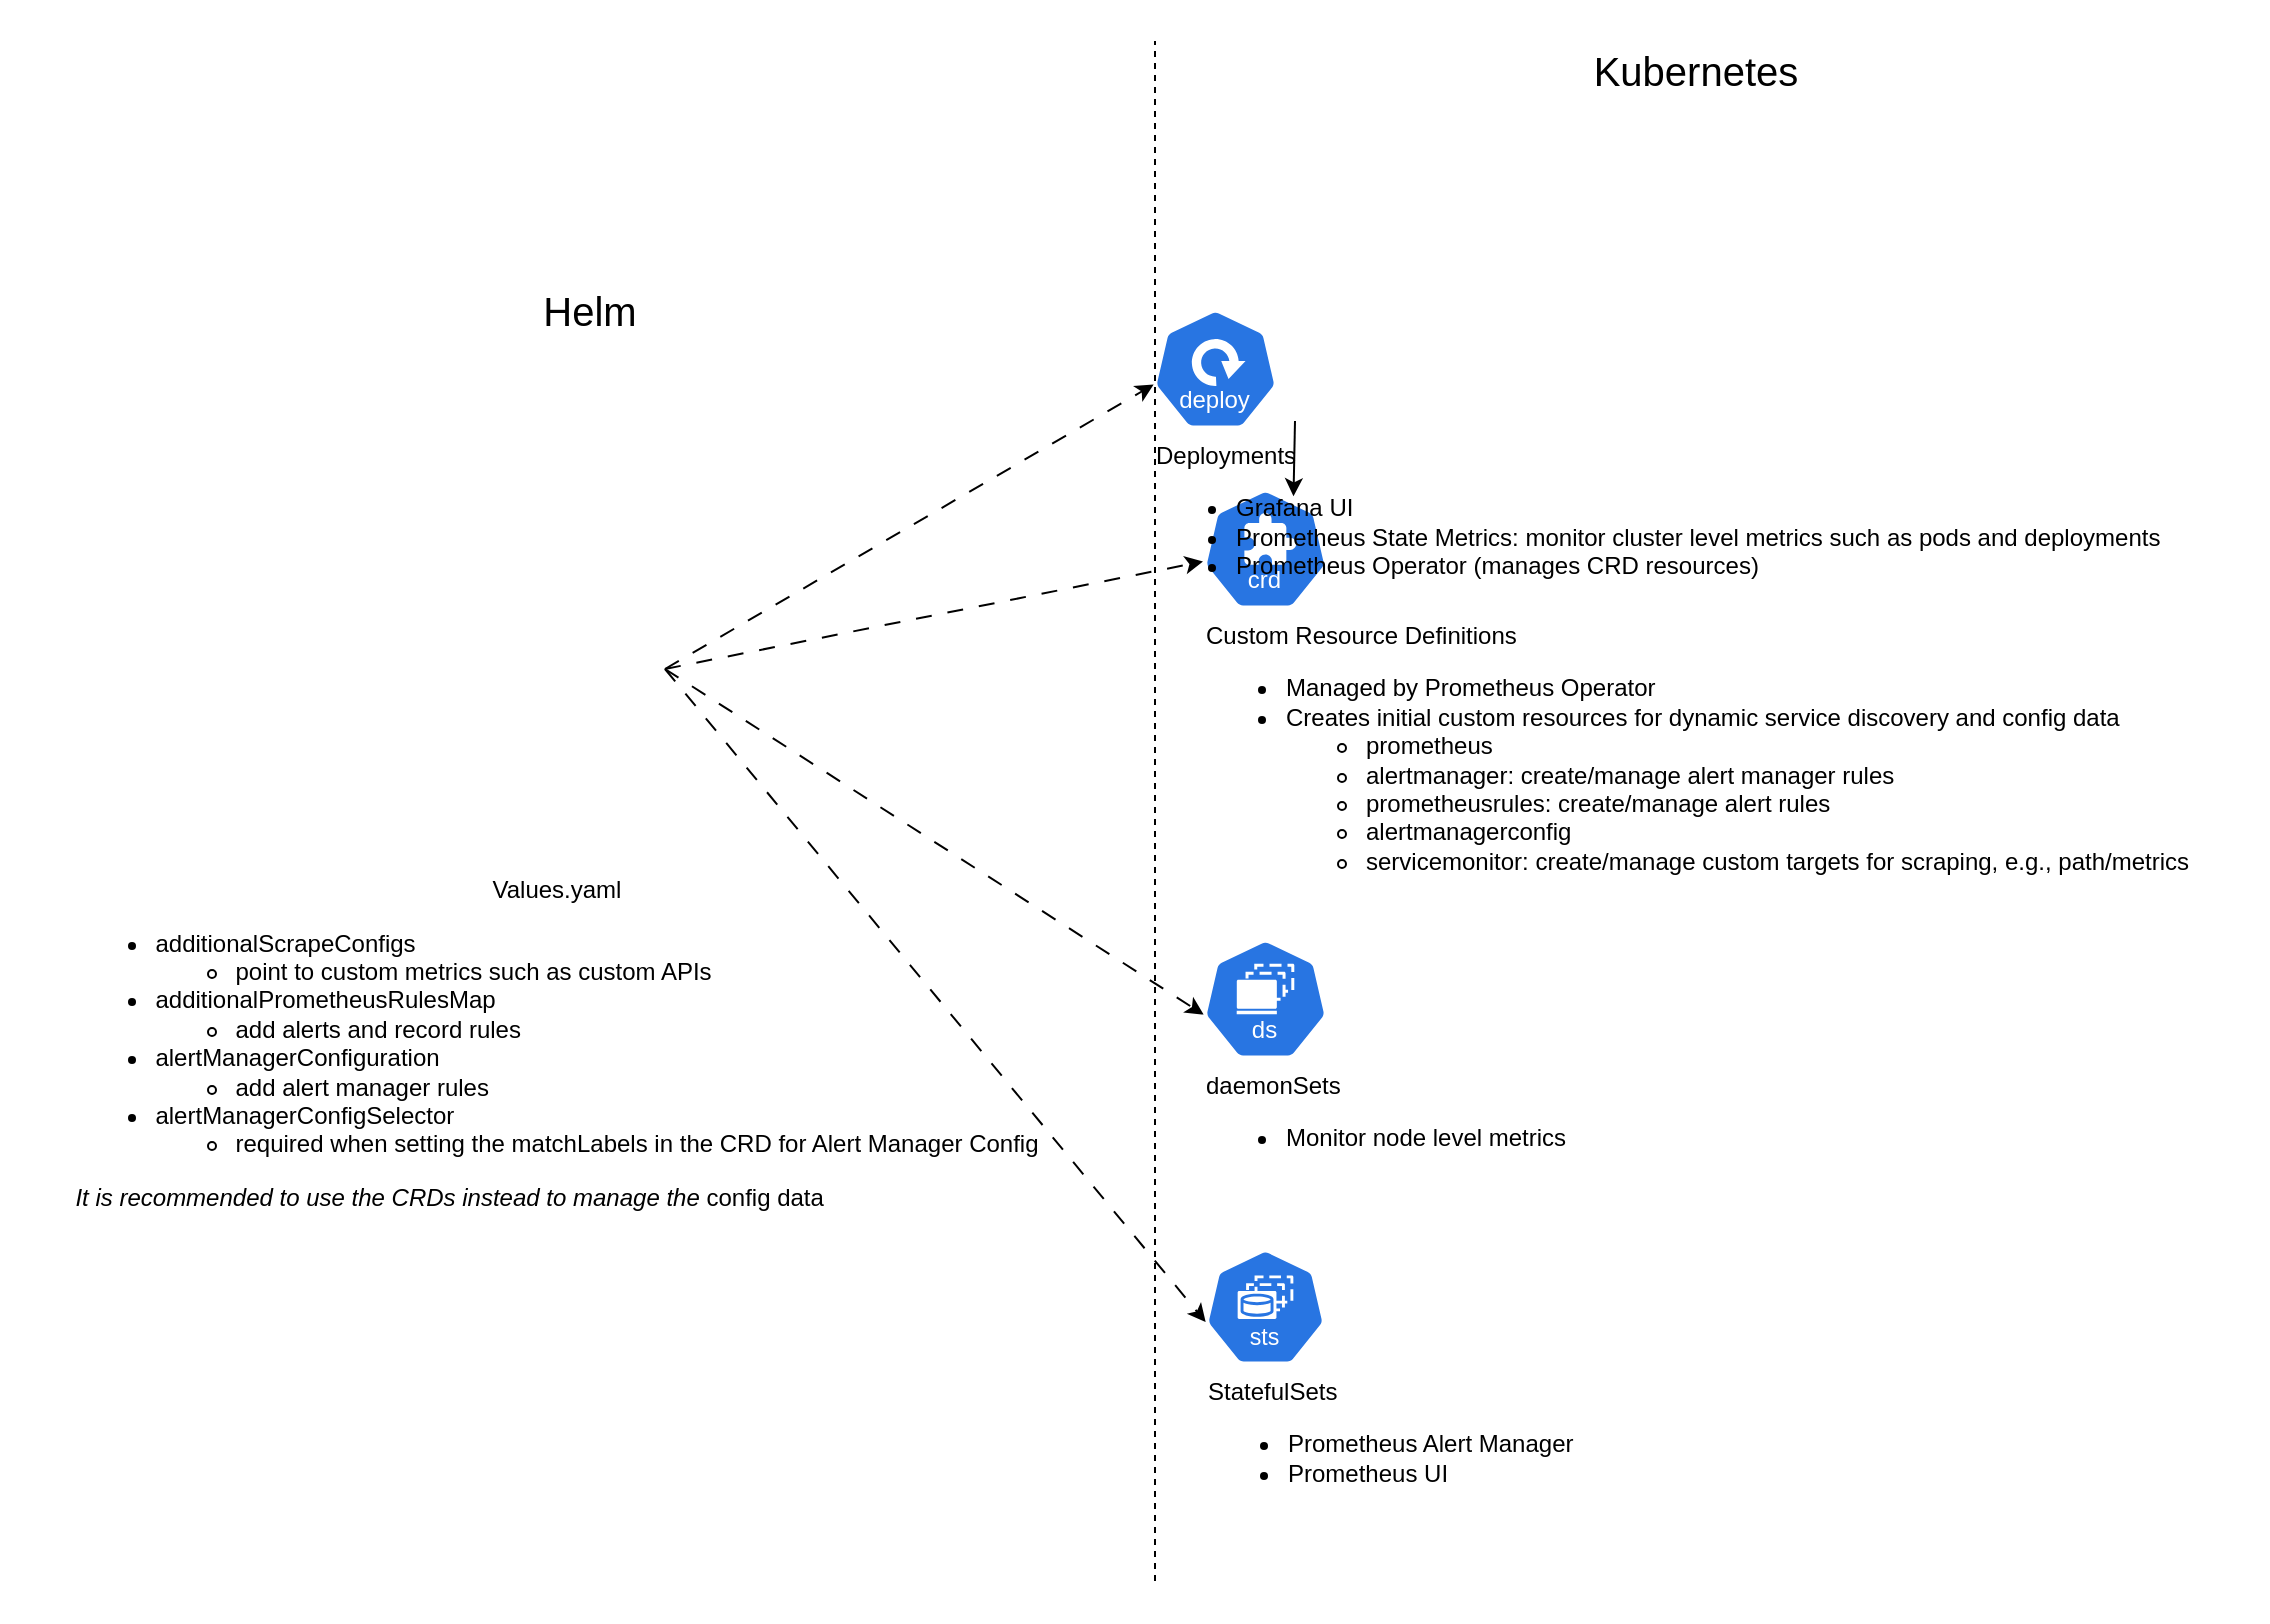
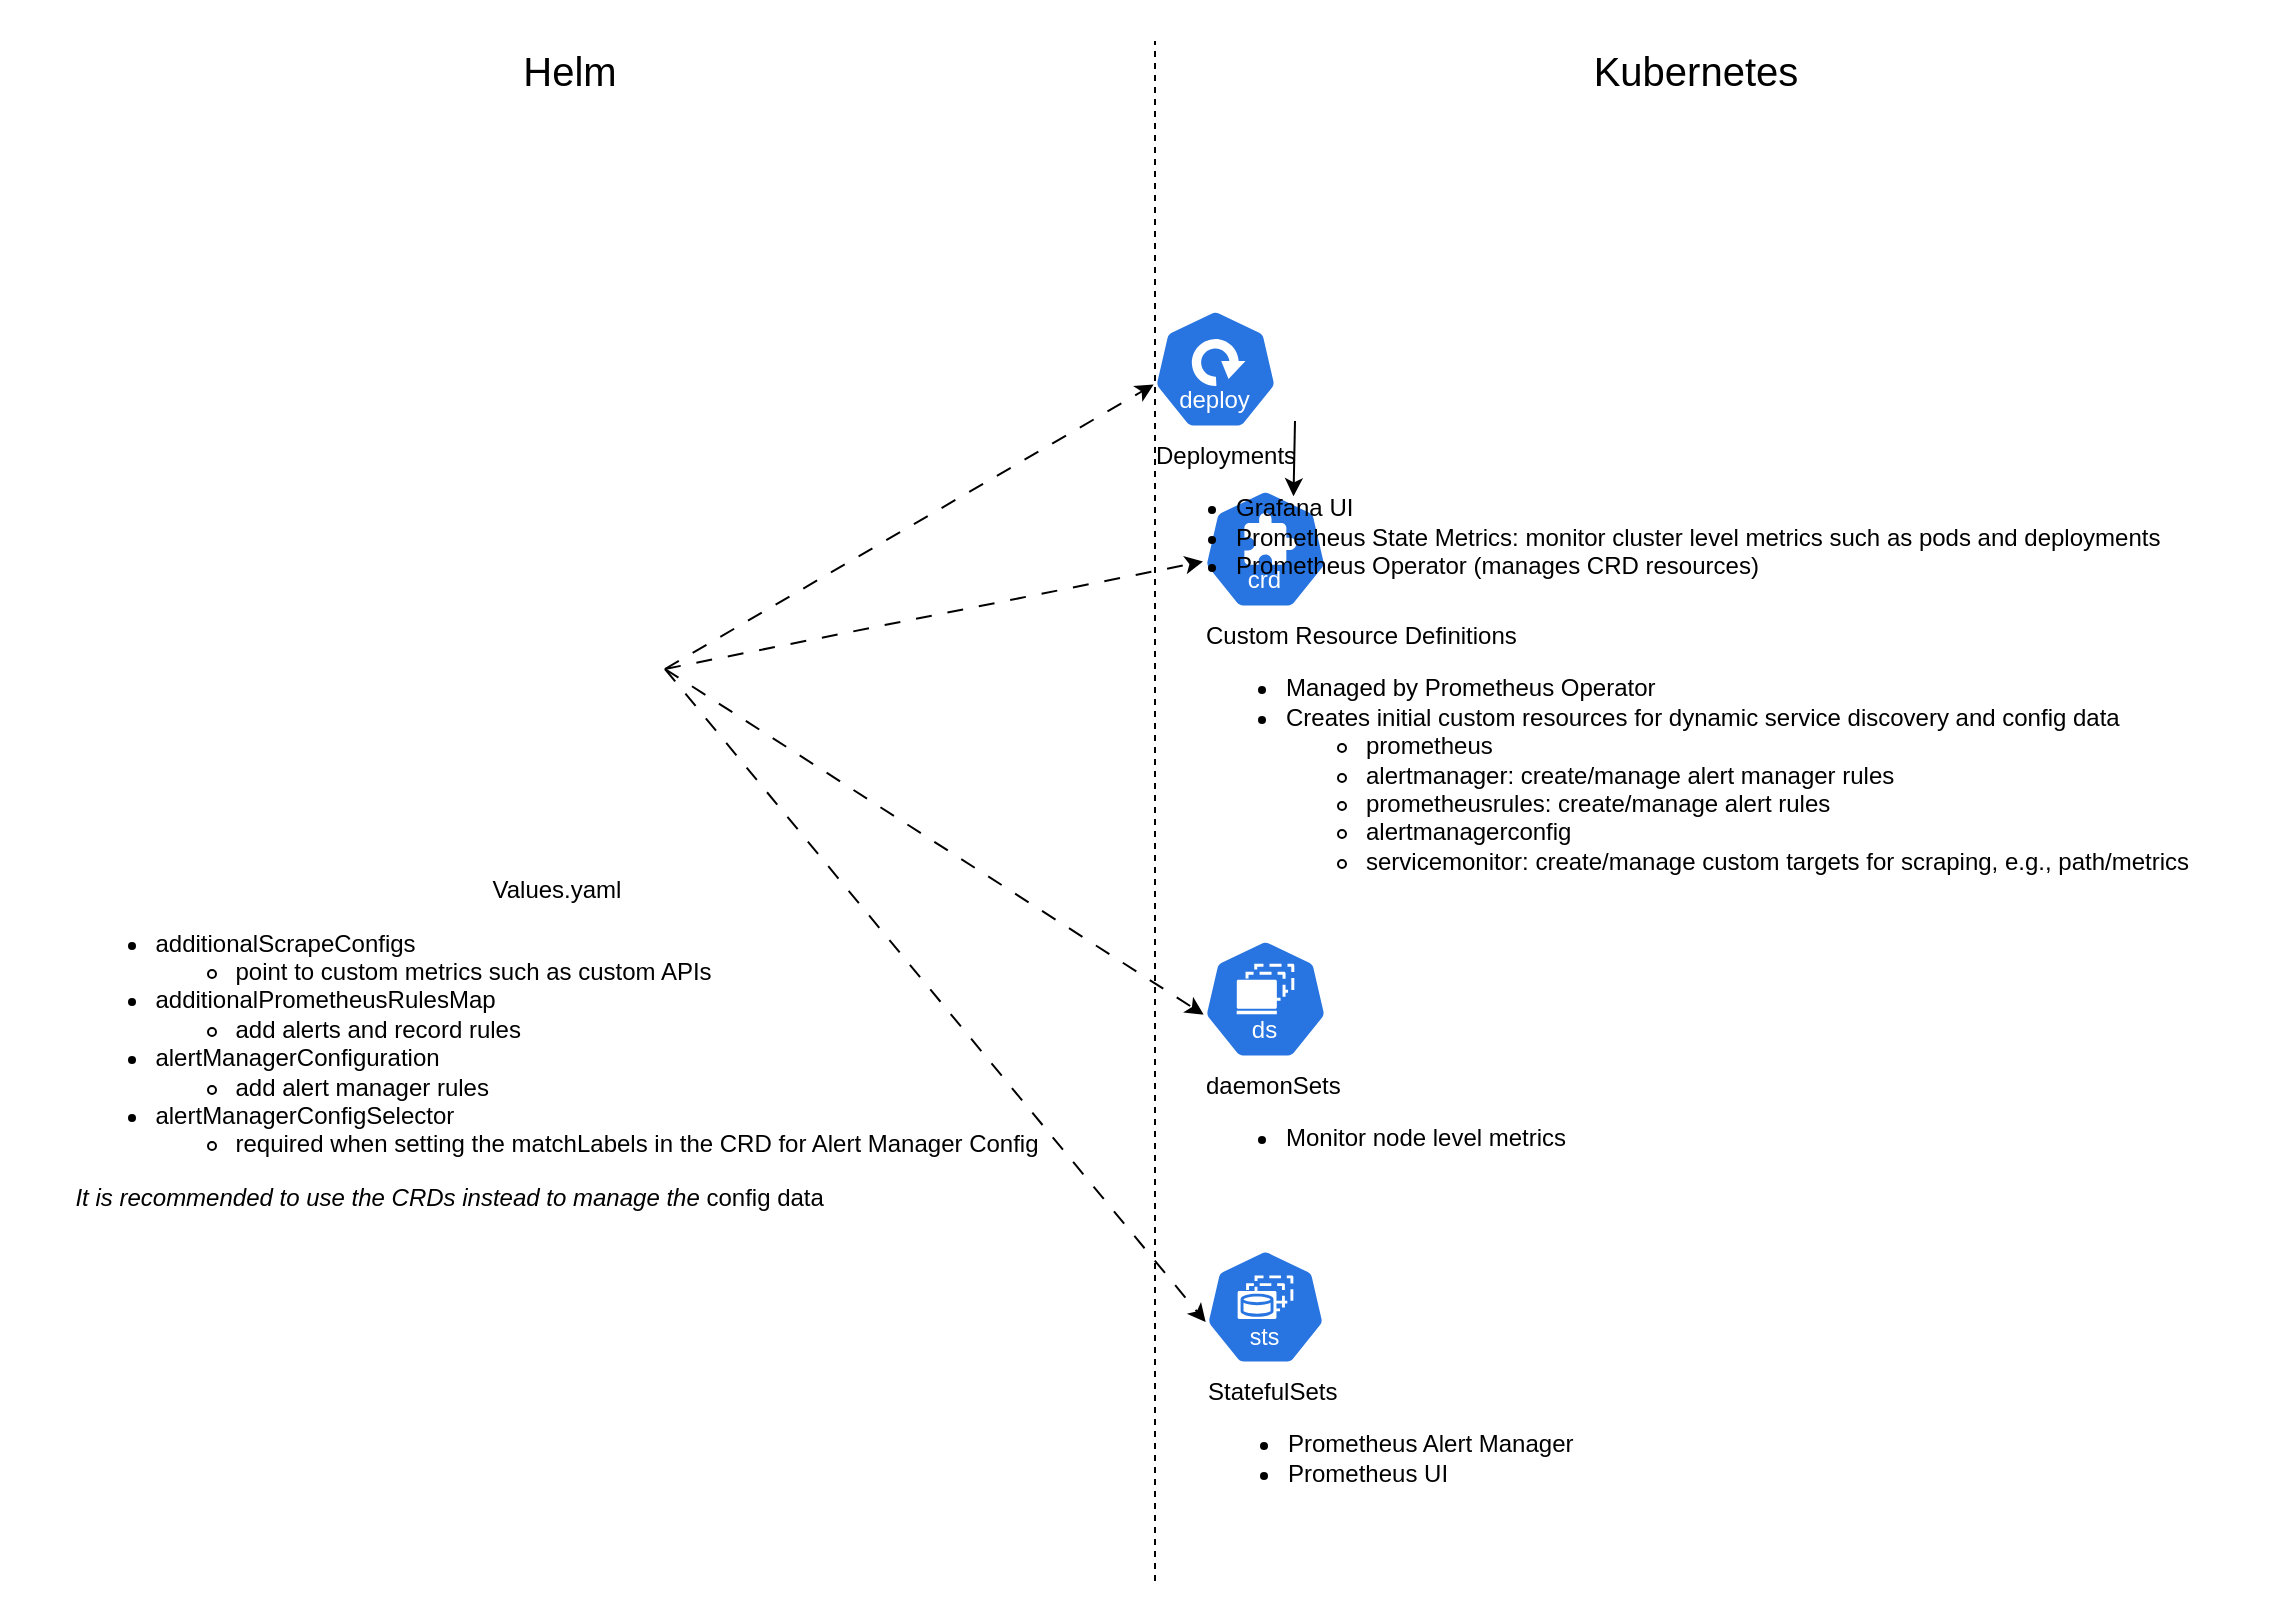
(591, 311) -> (571, 71)
